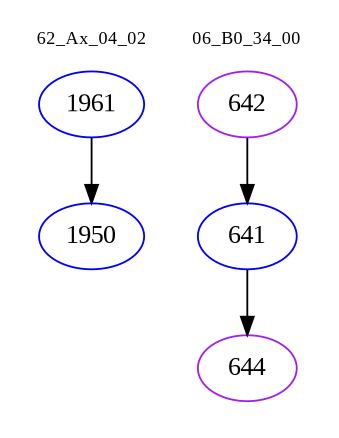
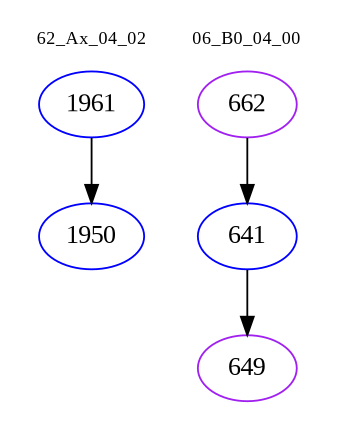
(247, 39) -> (247, 39)
(247, 104) -> (247, 104)
(247, 368) -> (247, 368)
